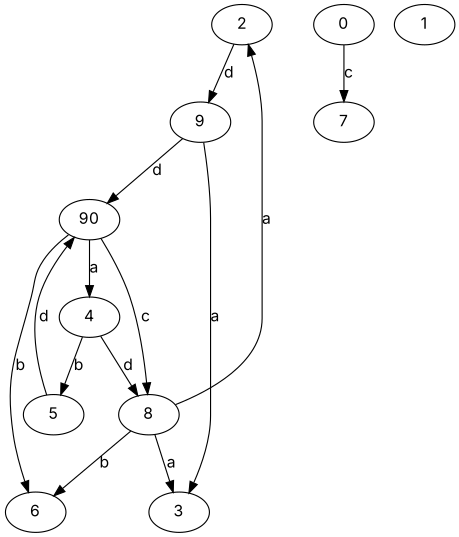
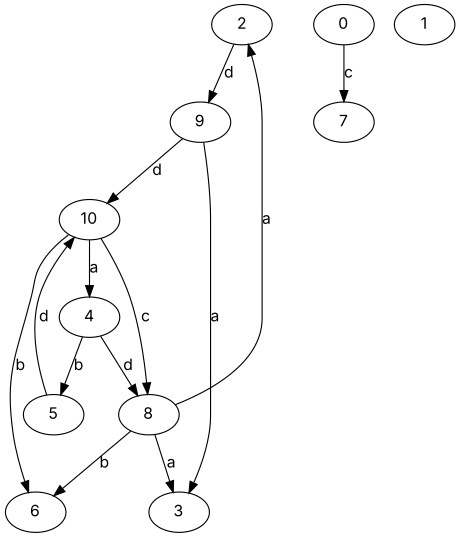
(90, 220) -> (90, 220)
